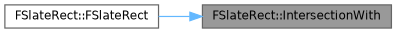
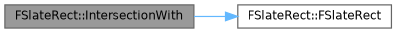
(174, 16) -> (210, 16)
